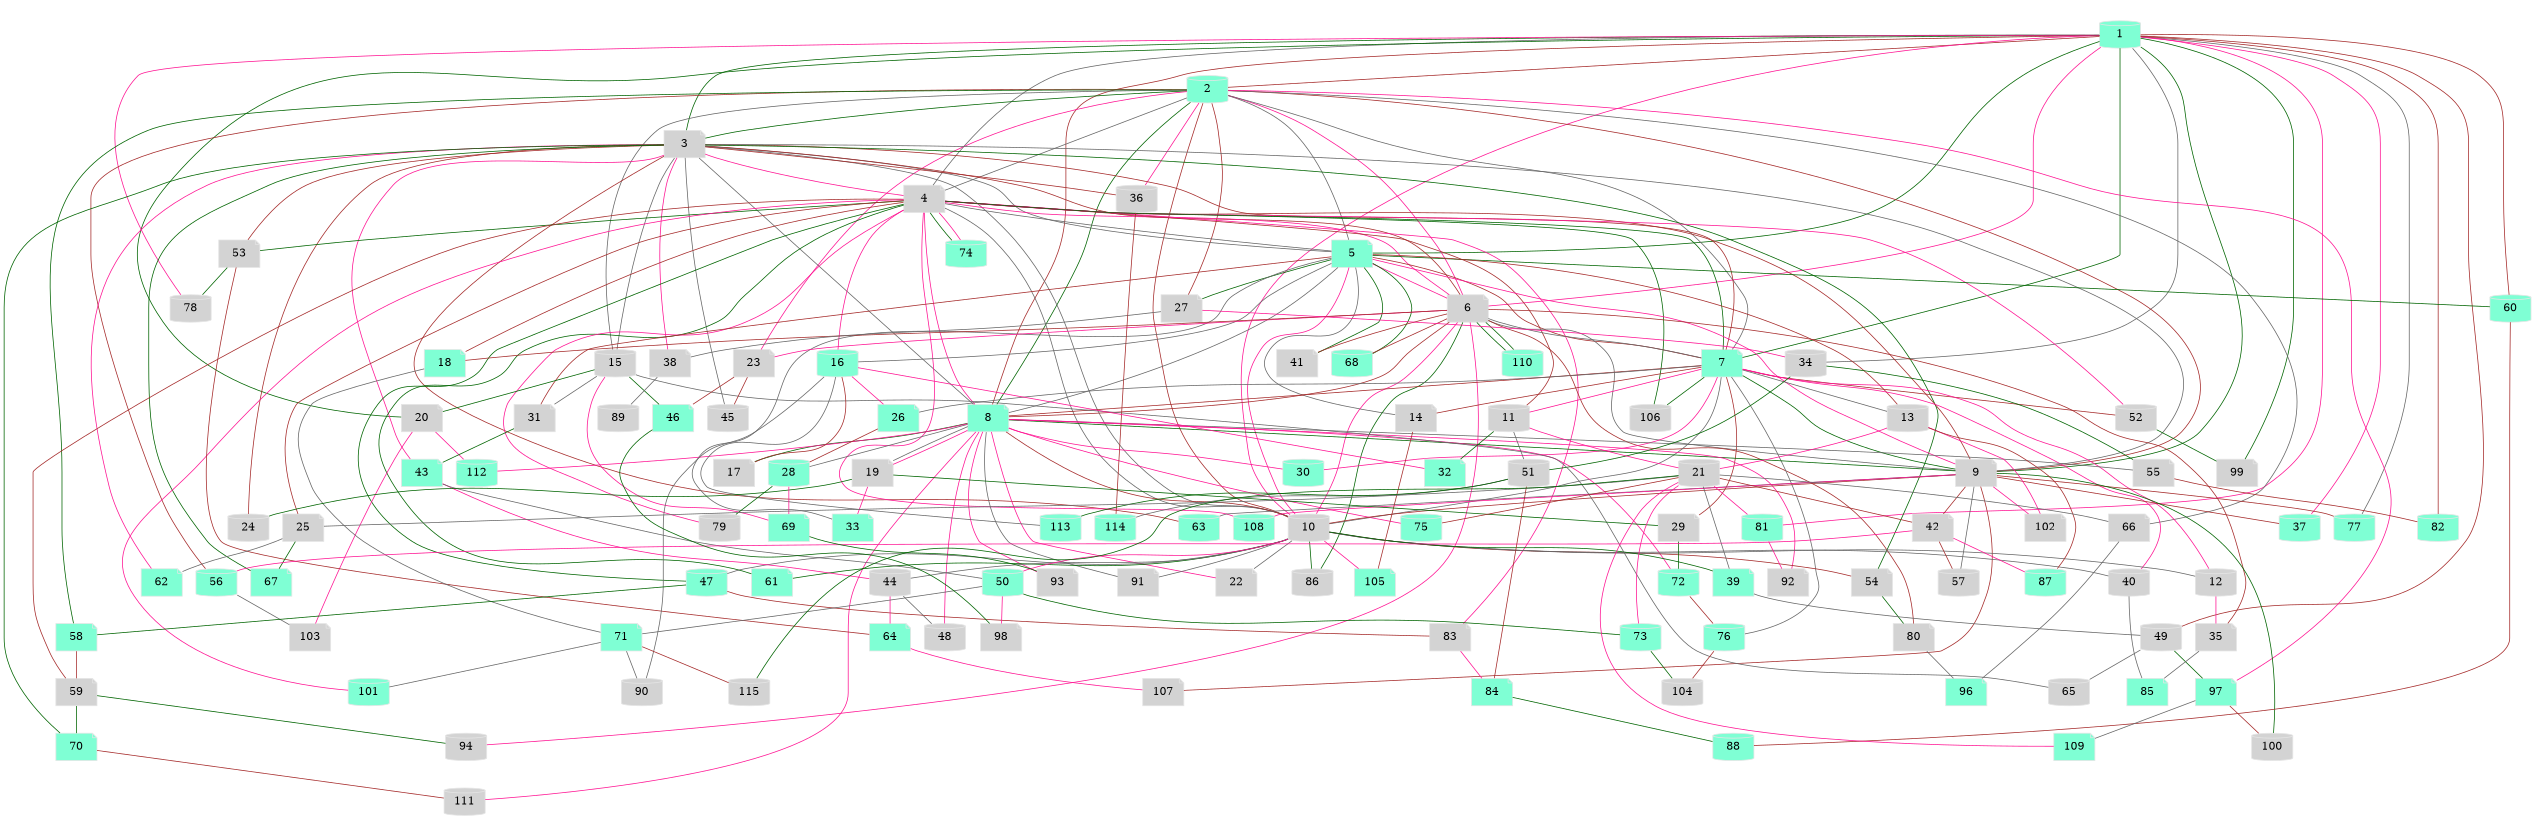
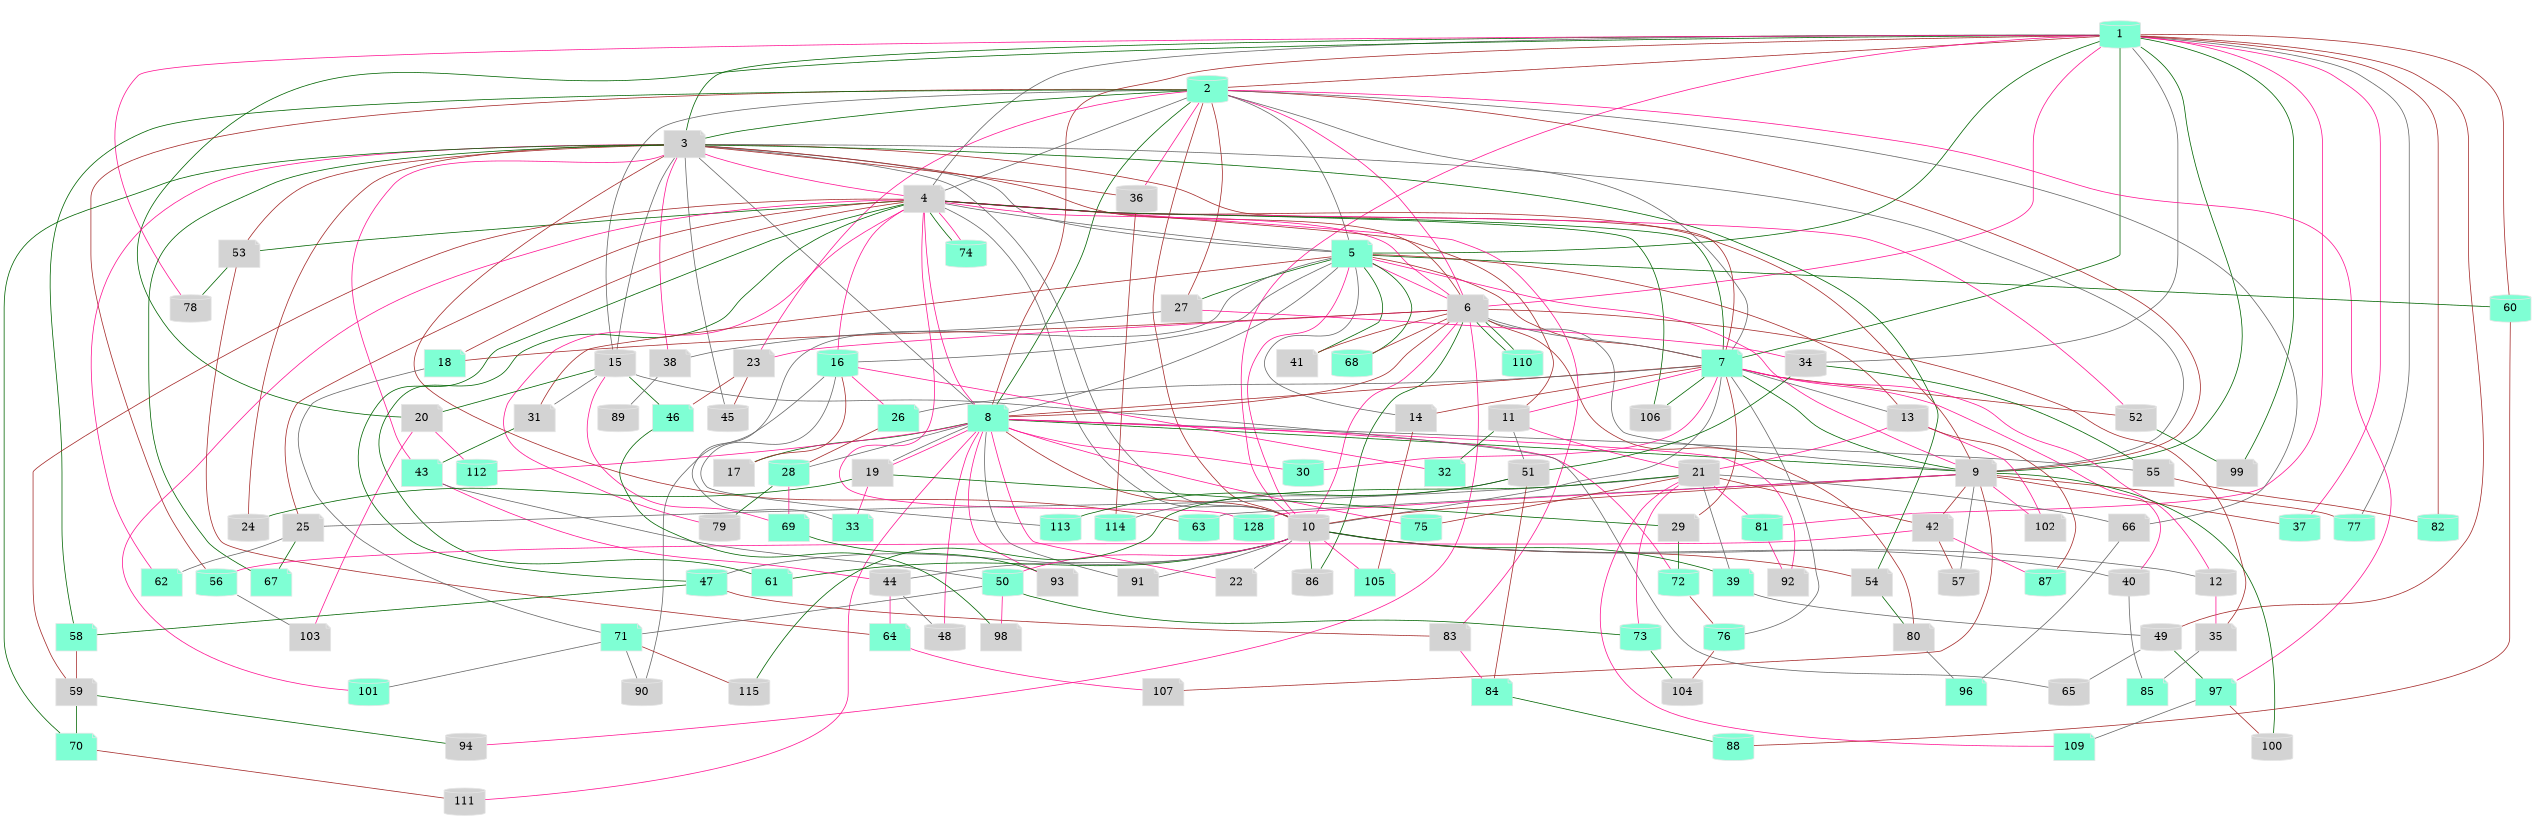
(1254, 528) -> (1254, 528)
